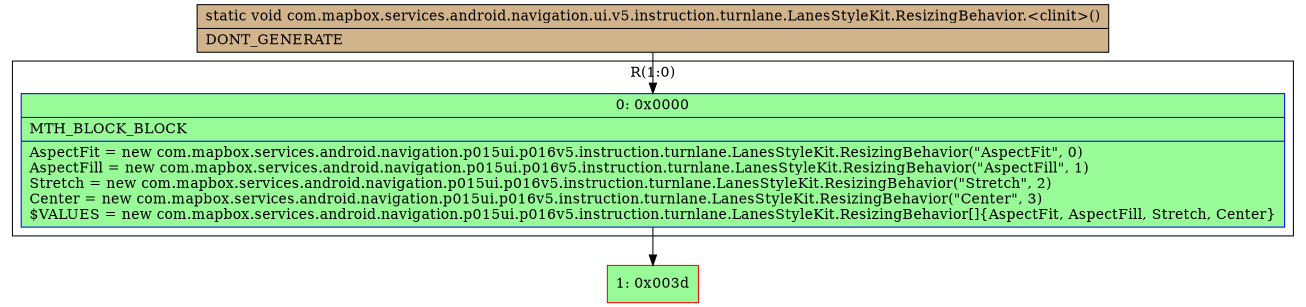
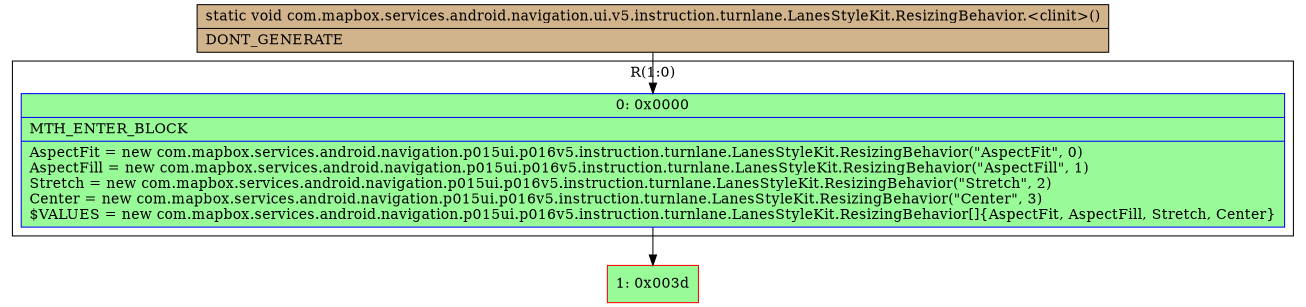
(109, 129) -> (109, 129)
